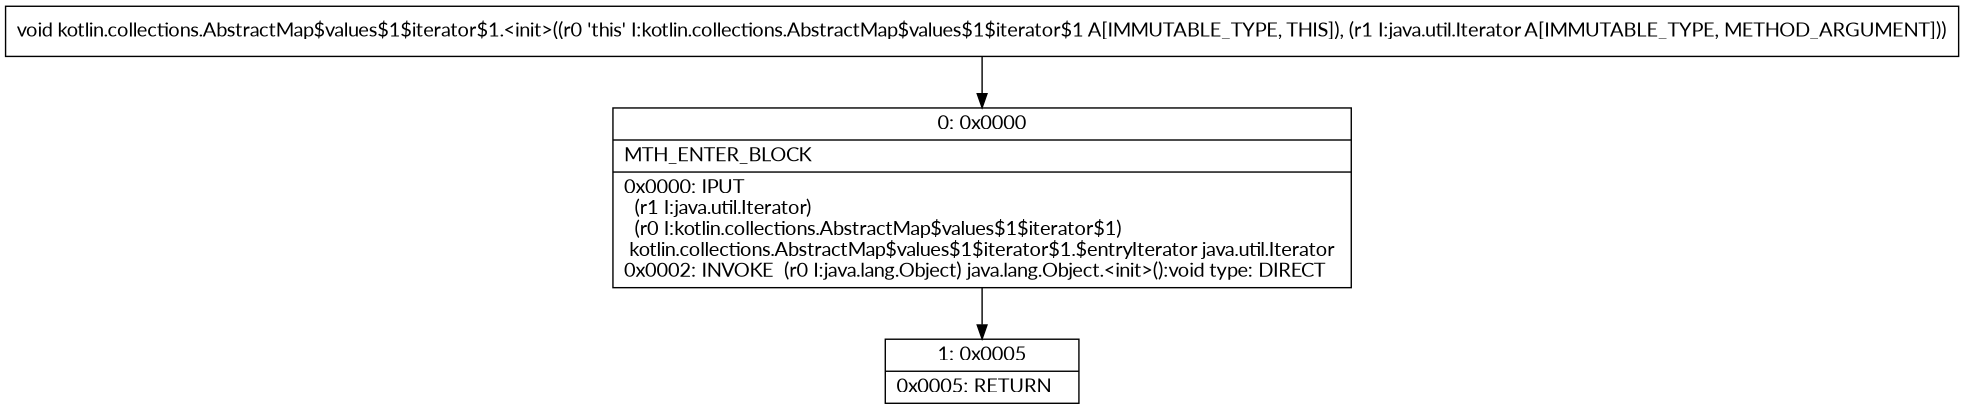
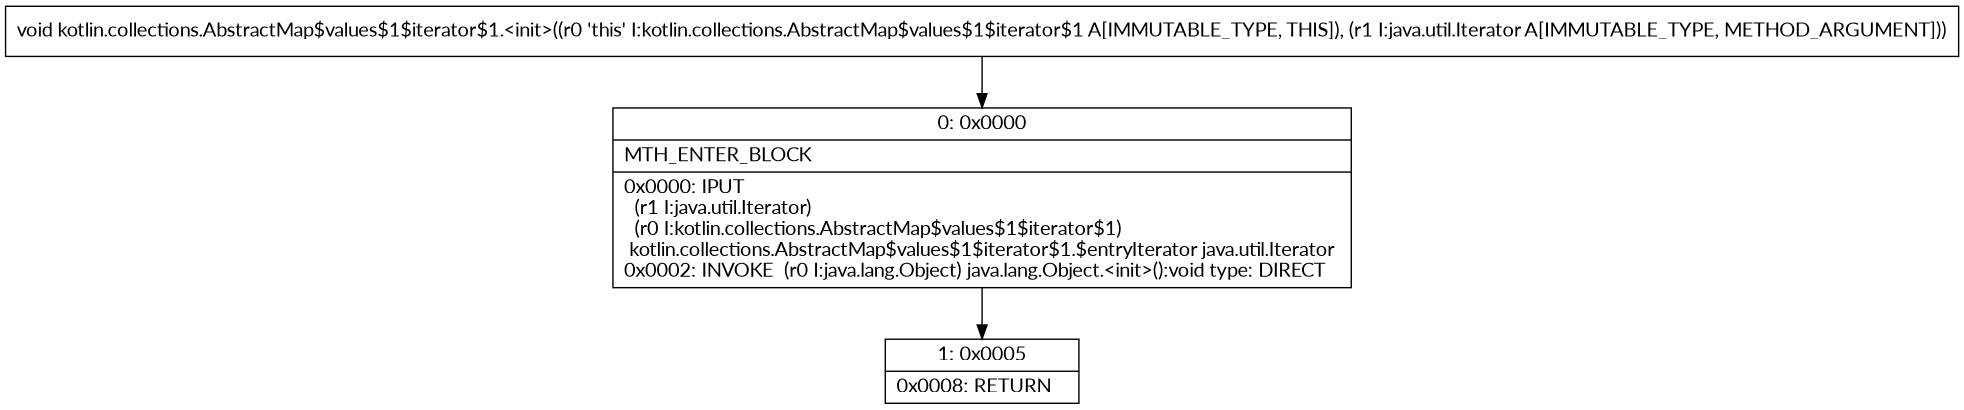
(982, 387) -> (982, 387)
